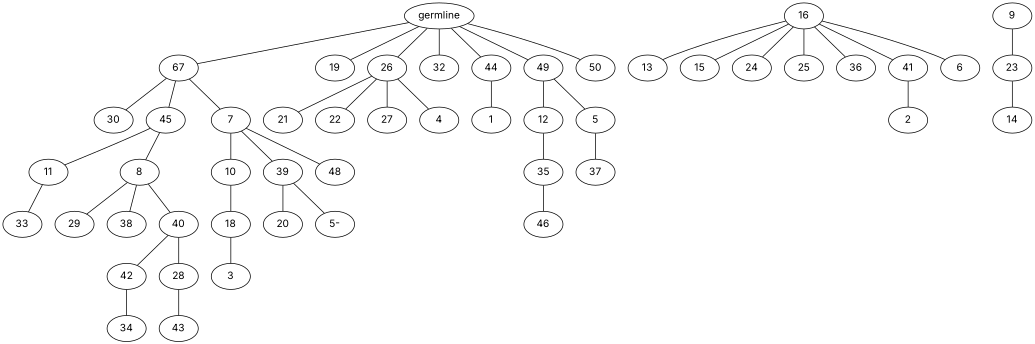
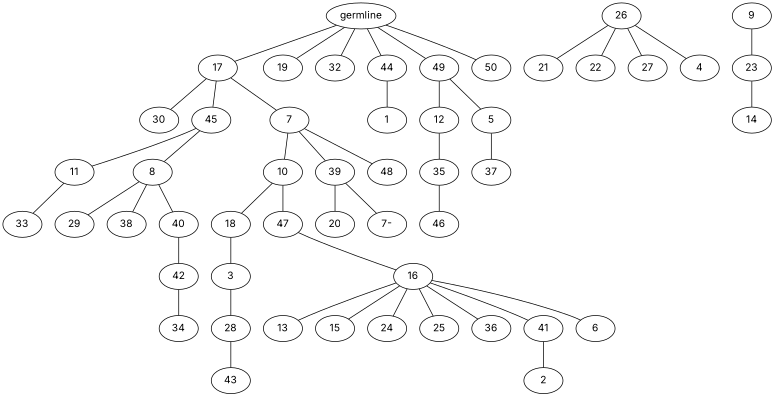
(412, 43) -> none
(179, 68) -> (218, 68)
none -> (283, 224)
(335, 224) -> (387, 224)
(179, 250) -> (231, 303)
